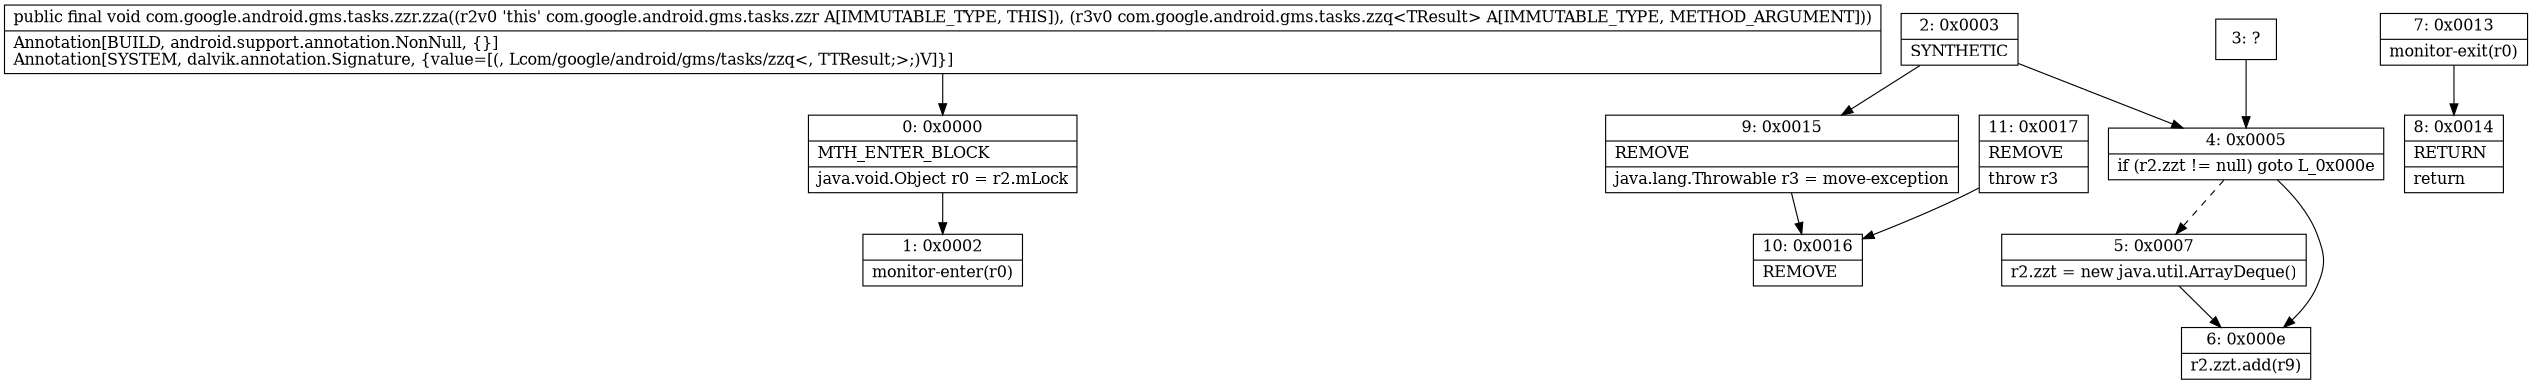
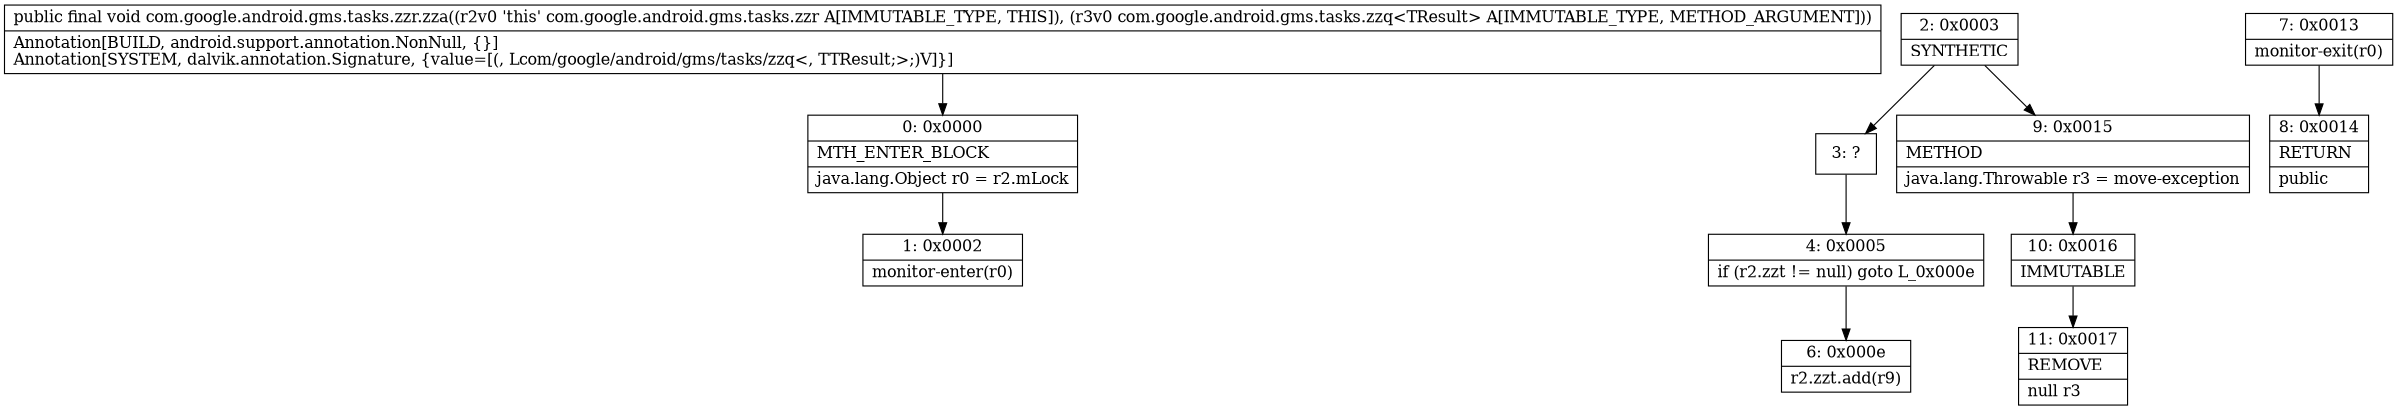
(2095, 94) -> (1904, 95)
(1652, 153) -> (1944, 153)
(943, 179) -> (943, 179)
(2024, 179) -> (2055, 392)
(2439, 179) -> (2303, 179)
(1927, 213) -> (2073, 301)
(2154, 260) -> none
(1800, 272) -> (2073, 272)
